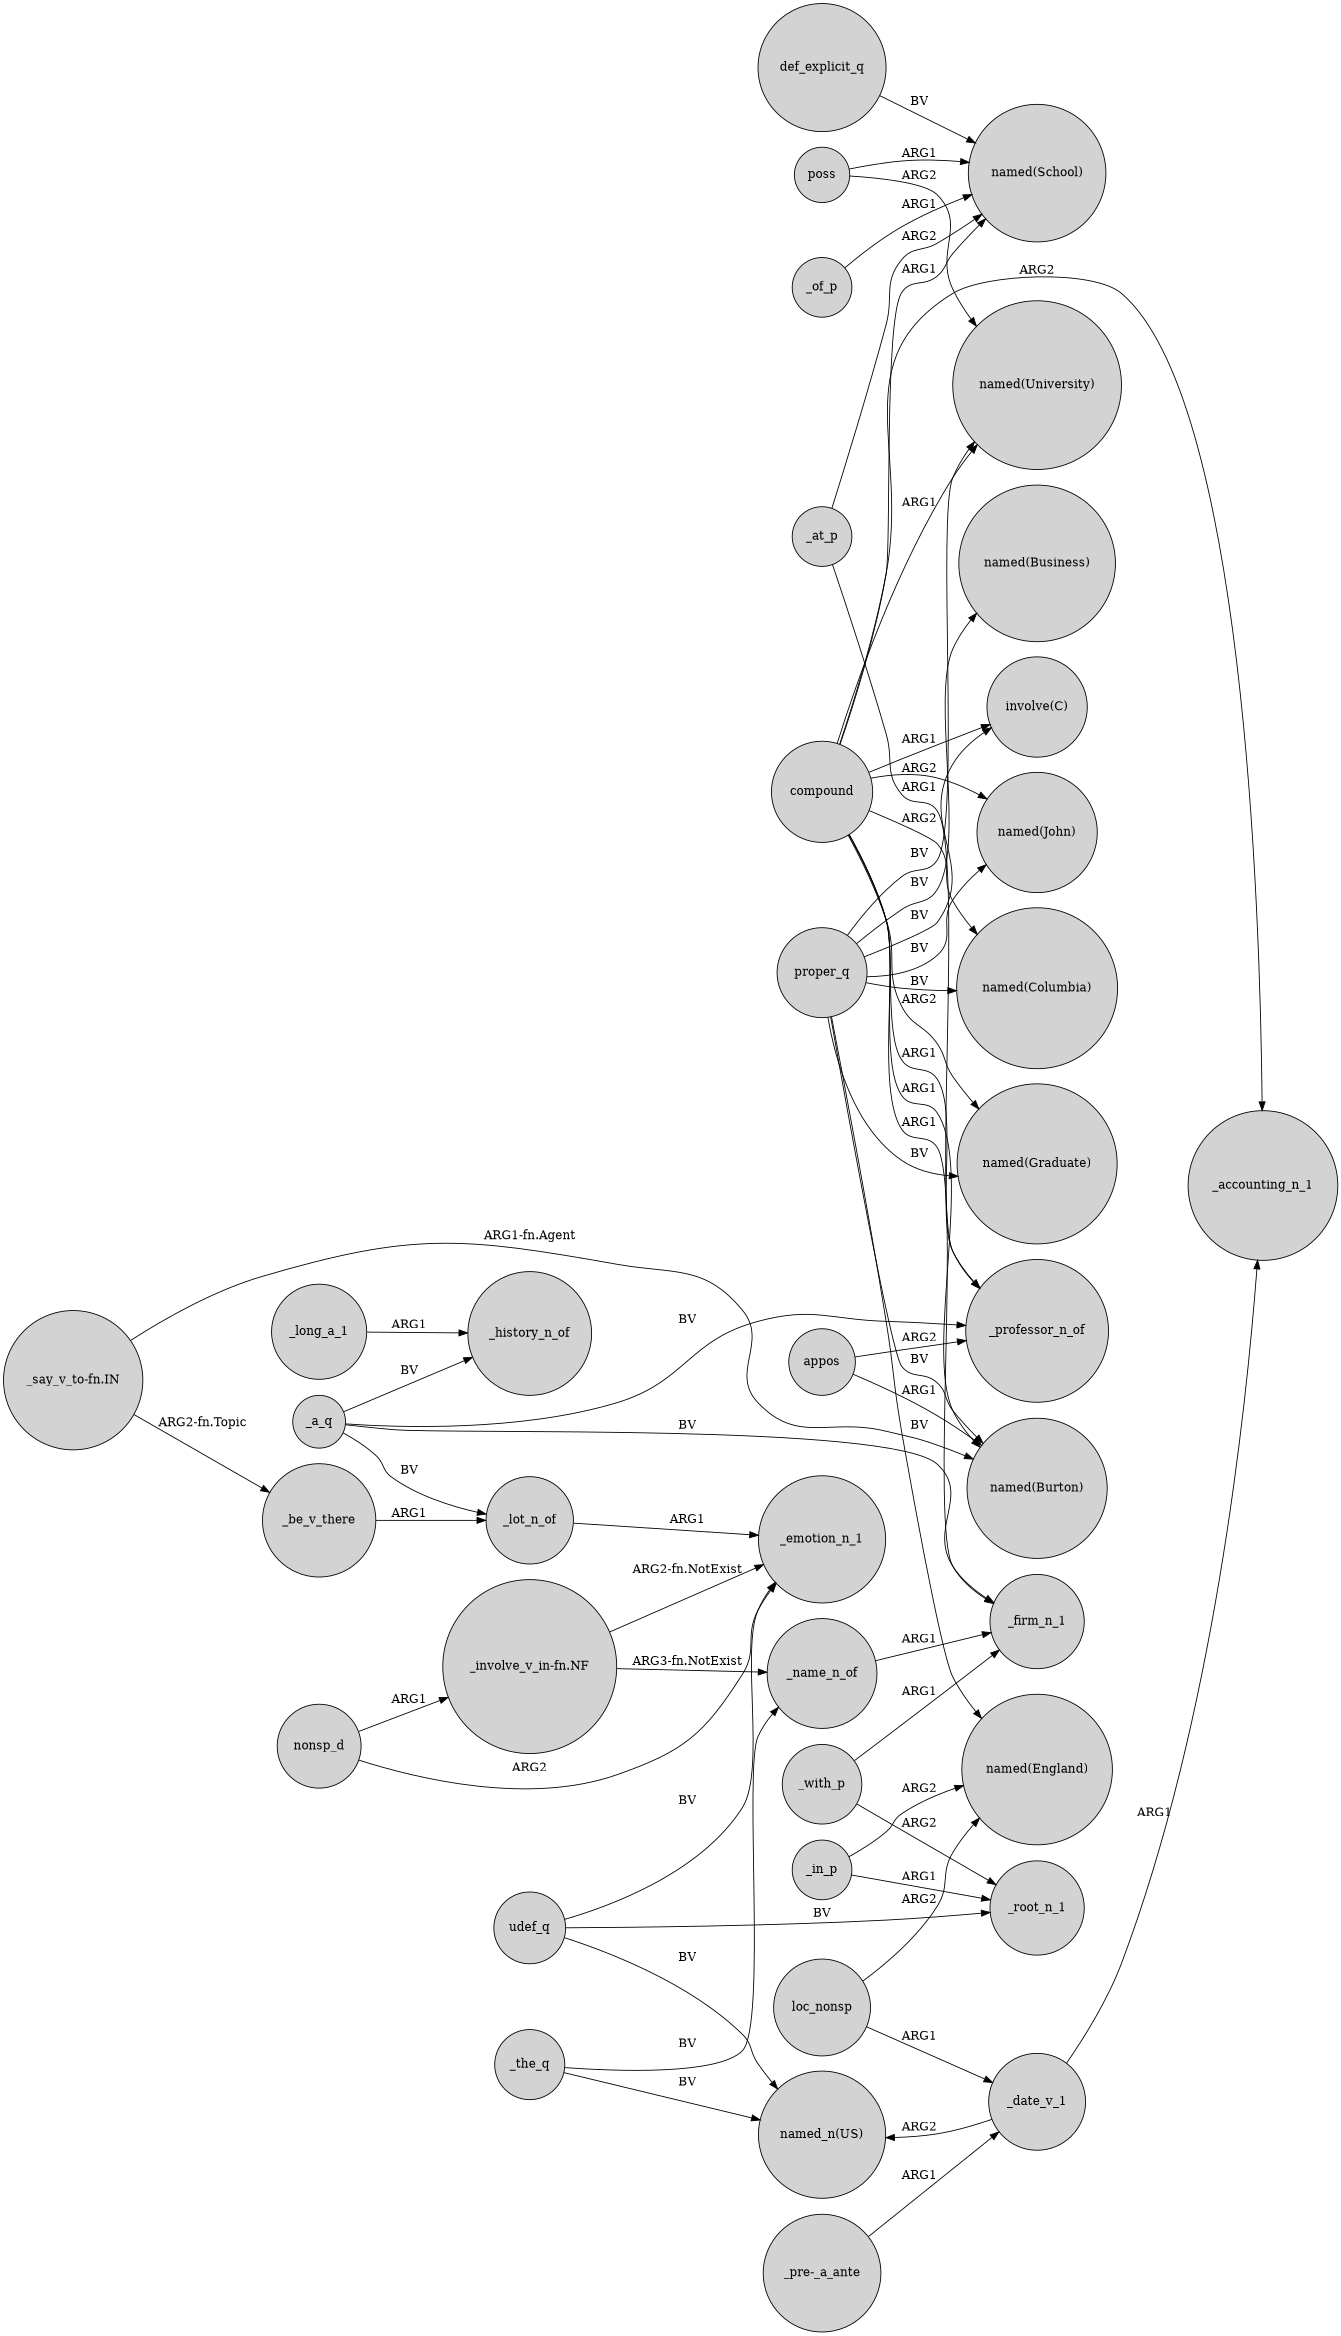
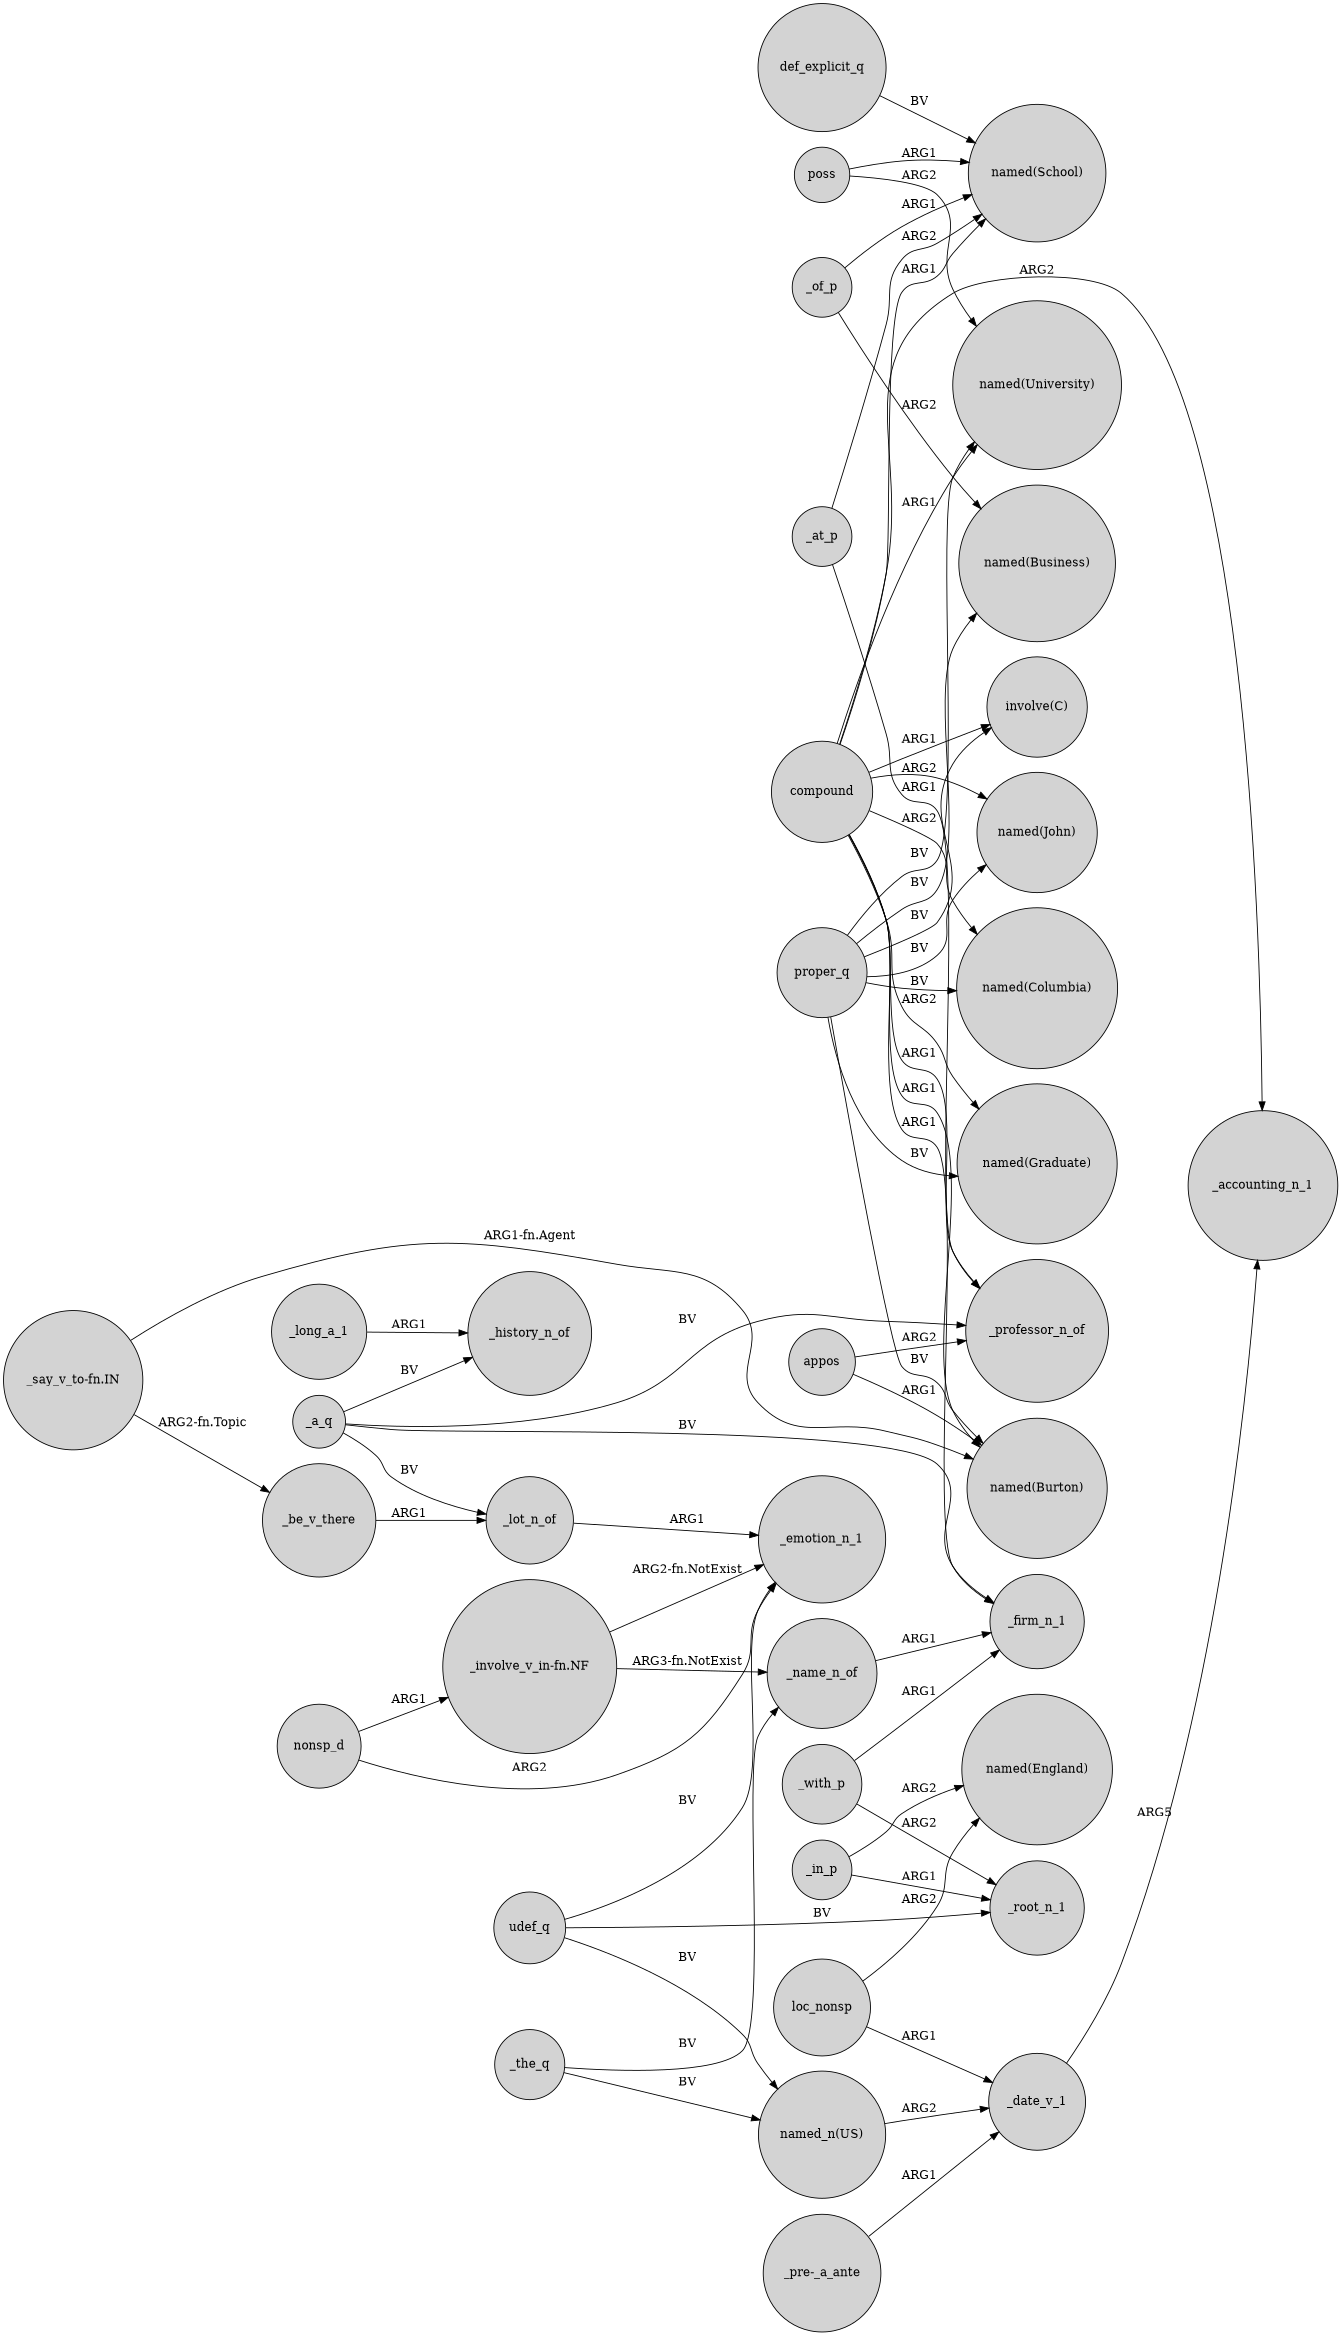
none -> (903, 410)
(893, 1368) -> none
(1155, 1813) -> (1155, 1813)
(944, 2133) -> (932, 2116)
